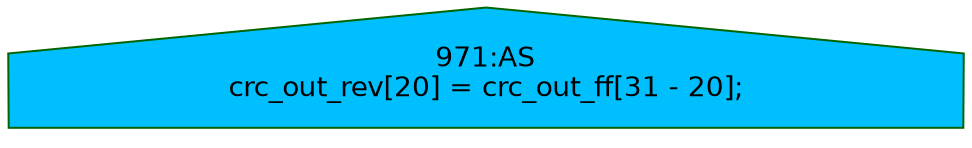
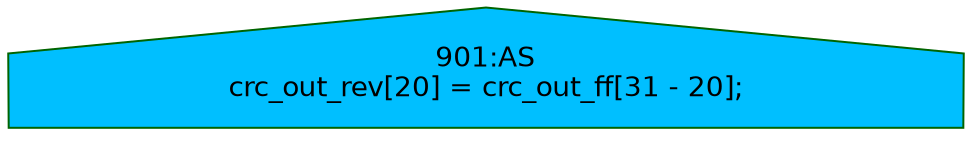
(486, 74) -> (486, 74)
